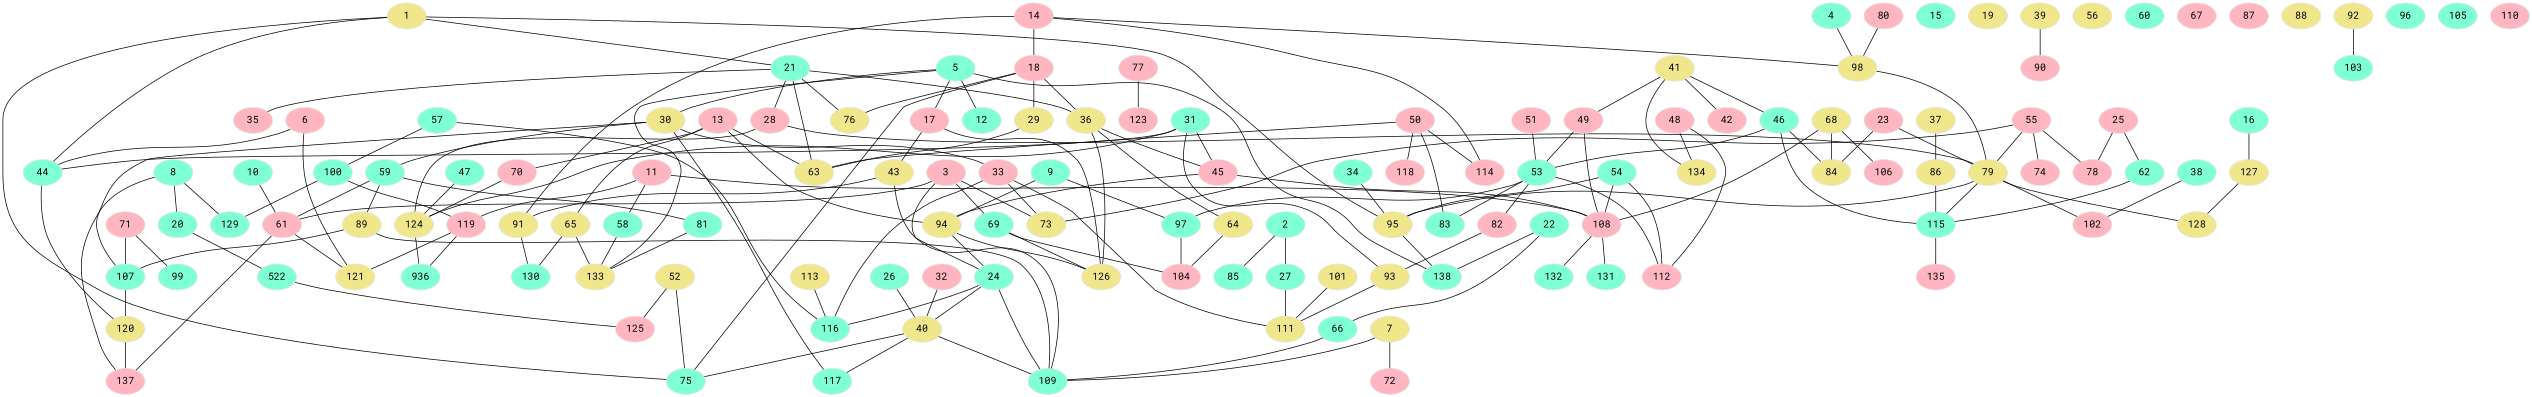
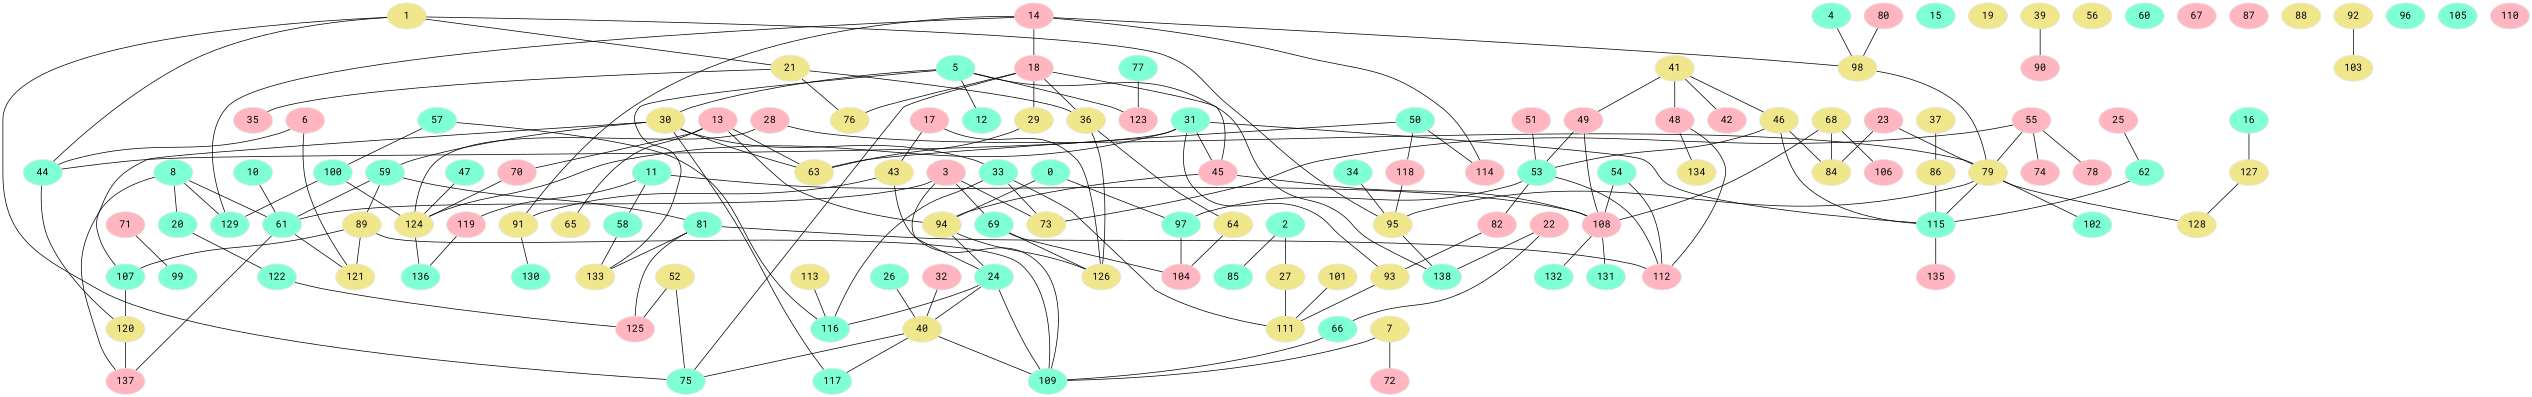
none -> (562, 44)
(790, 68) -> (790, 68)
(1138, 68) -> (1138, 68)
(2353, 68) -> (2353, 68)
(780, 94) -> none
(940, 99) -> (1049, 91)
(802, 120) -> (764, 158)
(1415, 120) -> (1415, 120)
(1779, 120) -> (1779, 120)
(1647, 127) -> (1675, 94)
(2105, 146) -> none
(1151, 148) -> (1162, 93)
none -> (1570, 150)
(652, 173) -> (652, 173)
(998, 173) -> (998, 173)
(1051, 173) -> (1051, 173)
(2197, 173) -> none
(1551, 188) -> (1397, 204)
none -> (228, 199)
(399, 199) -> (369, 196)
(282, 225) -> (282, 225)
(1445, 225) -> none
(1549, 225) -> (1549, 225)
(2092, 225) -> (2092, 225)
none -> (1162, 240)
(125, 251) -> none
(411, 251) -> (359, 251)
(551, 251) -> none
(583, 251) -> none
none -> (648, 266)
(277, 277) -> (277, 277)
(421, 277) -> (421, 277)
(1285, 277) -> (1285, 277)
